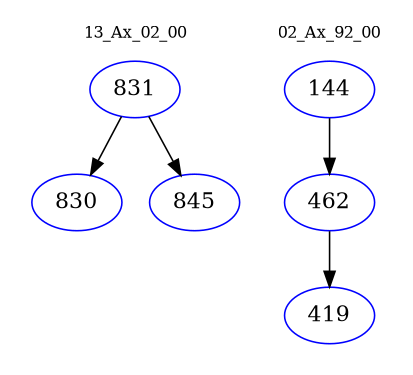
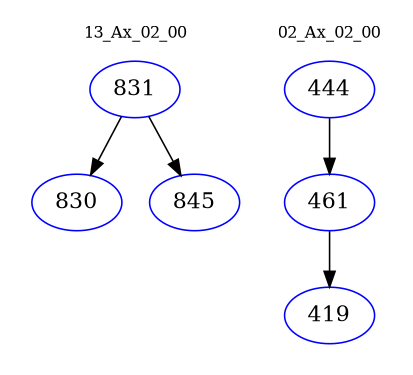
(330, 34) -> (330, 34)
(330, 89) -> (330, 89)
(330, 202) -> (330, 202)
